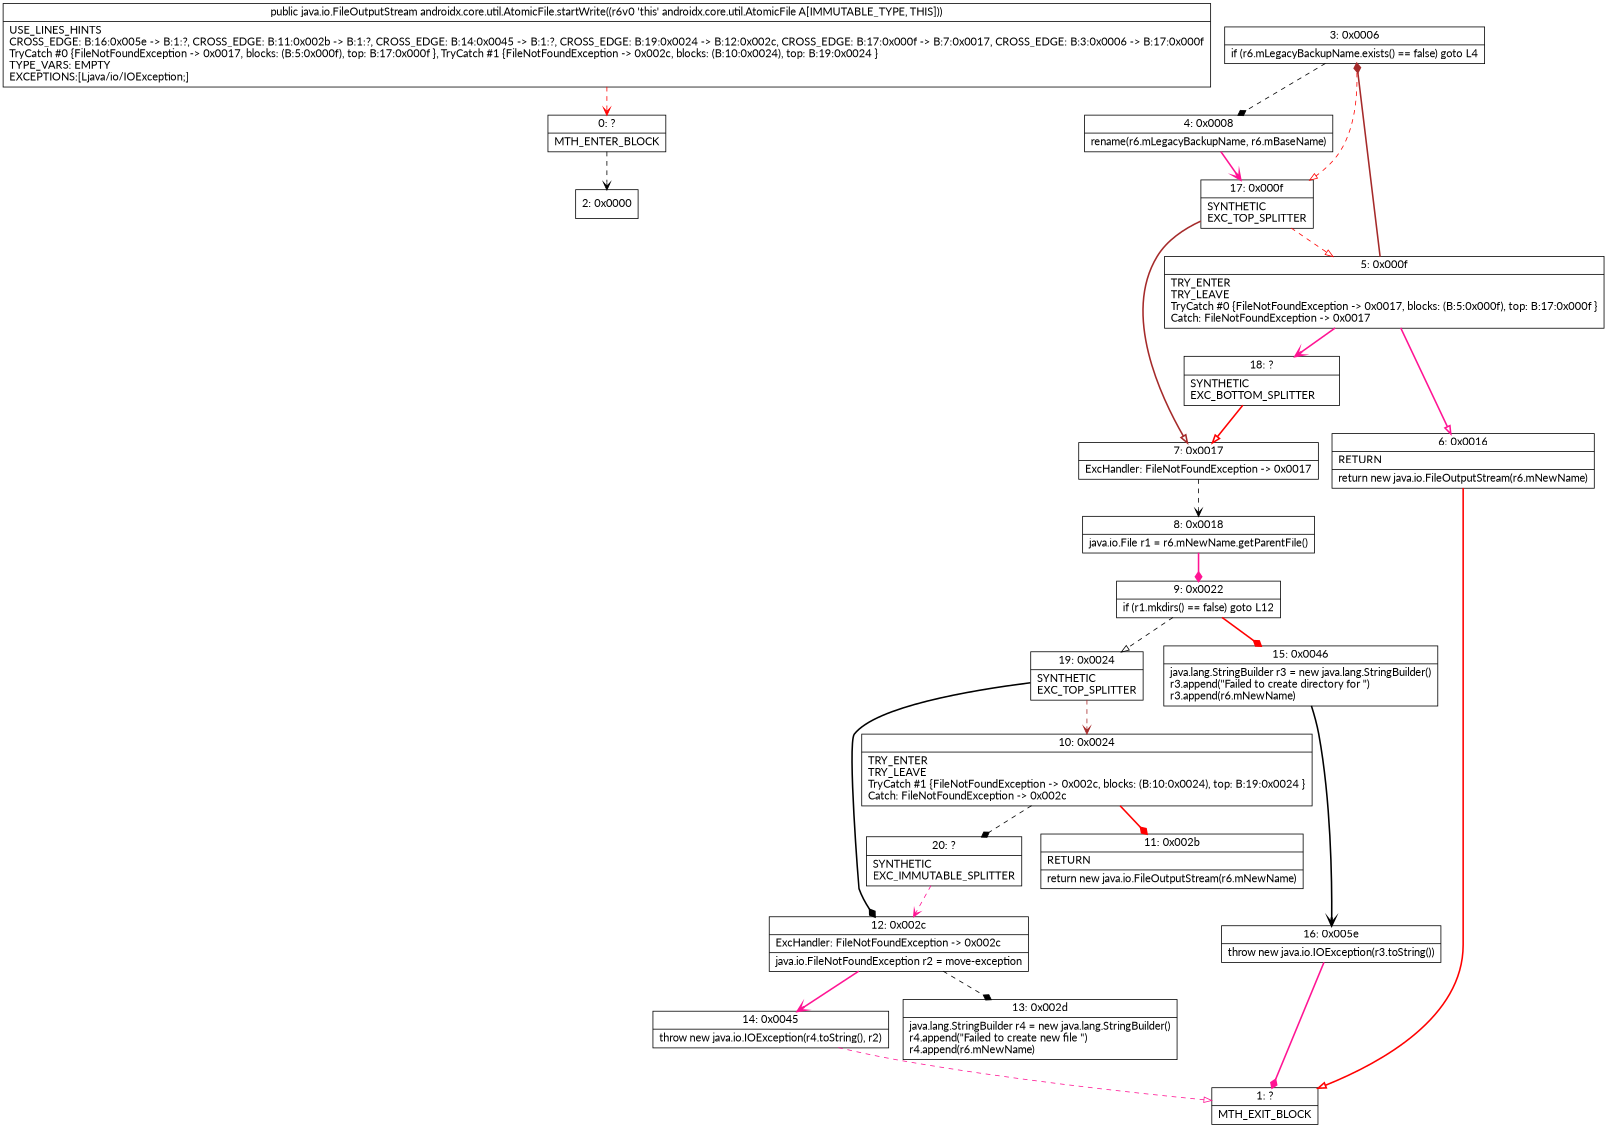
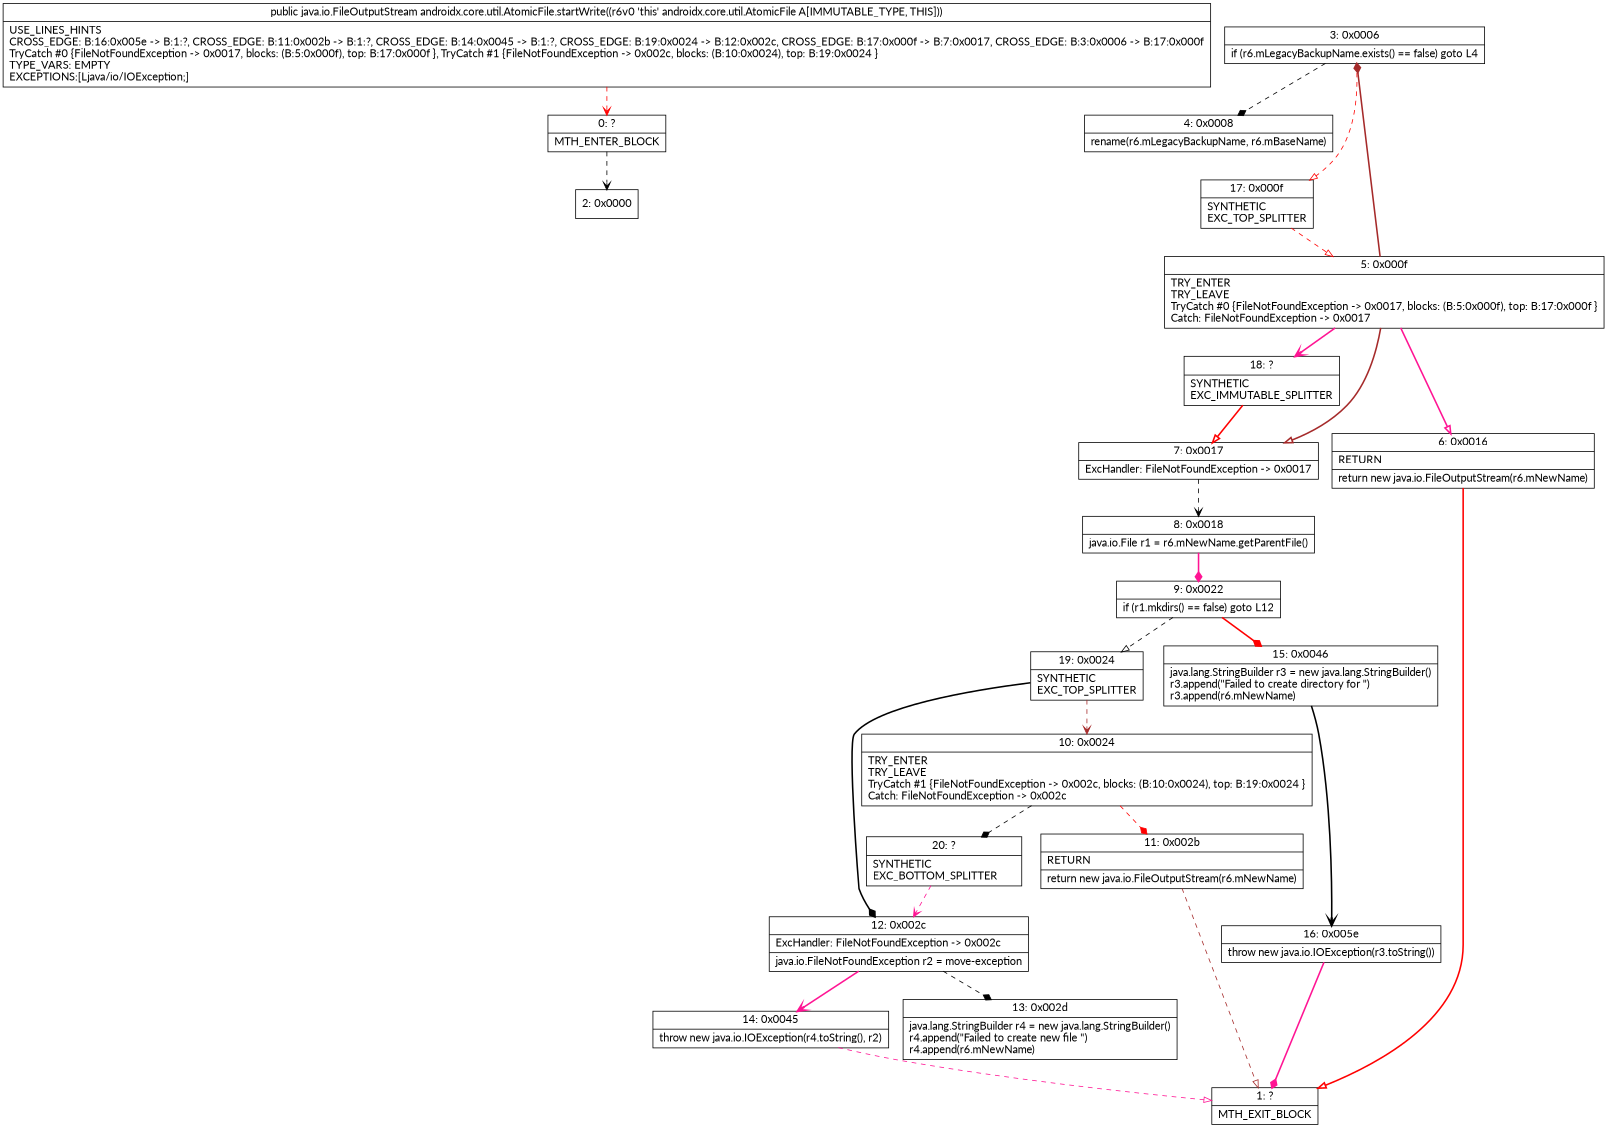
(1229, 163) -> none
(1144, 320) -> (1354, 398)
(1253, 396) -> (1262, 396)
(1130, 817) -> (1130, 817)
(944, 876) -> (935, 876)
none -> (1219, 984)
